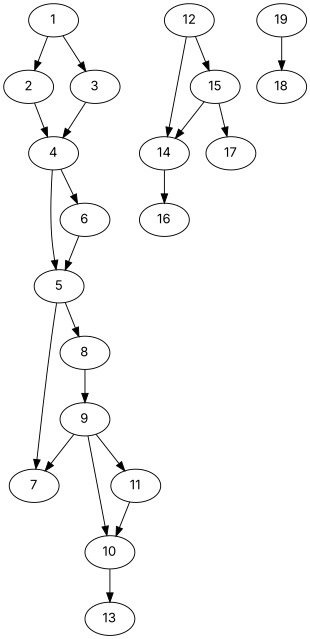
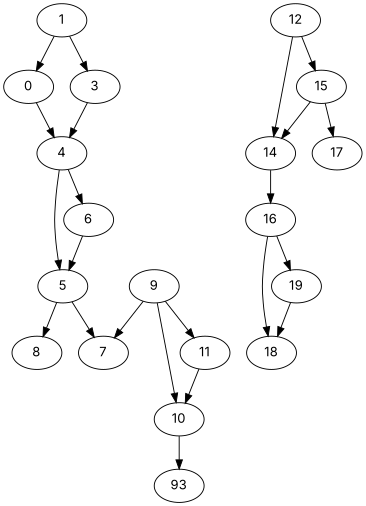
(29, 87) -> (29, 87)
none -> (282, 249)
none -> (262, 282)
(85, 382) -> none
(110, 619) -> (179, 486)
